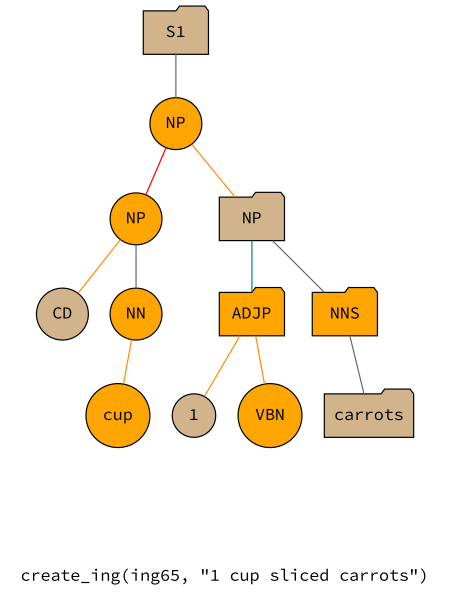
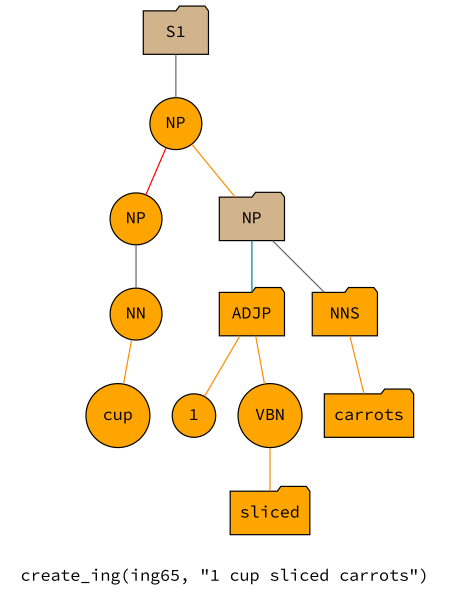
(62, 314) -> none
(357, 365) -> (357, 365)
(194, 416) -> (194, 416)
(369, 416) -> (369, 416)
none -> (270, 513)
